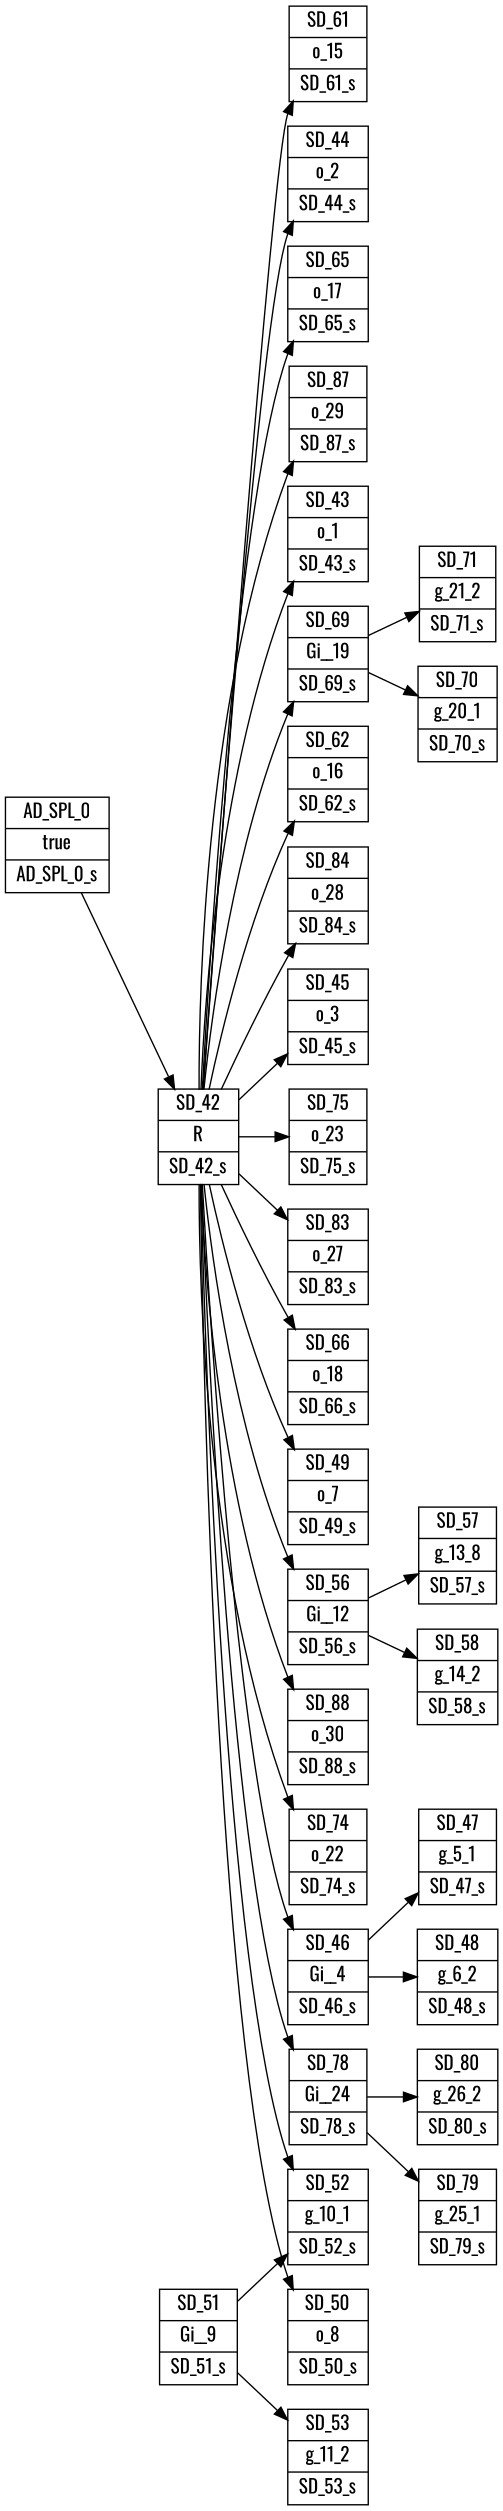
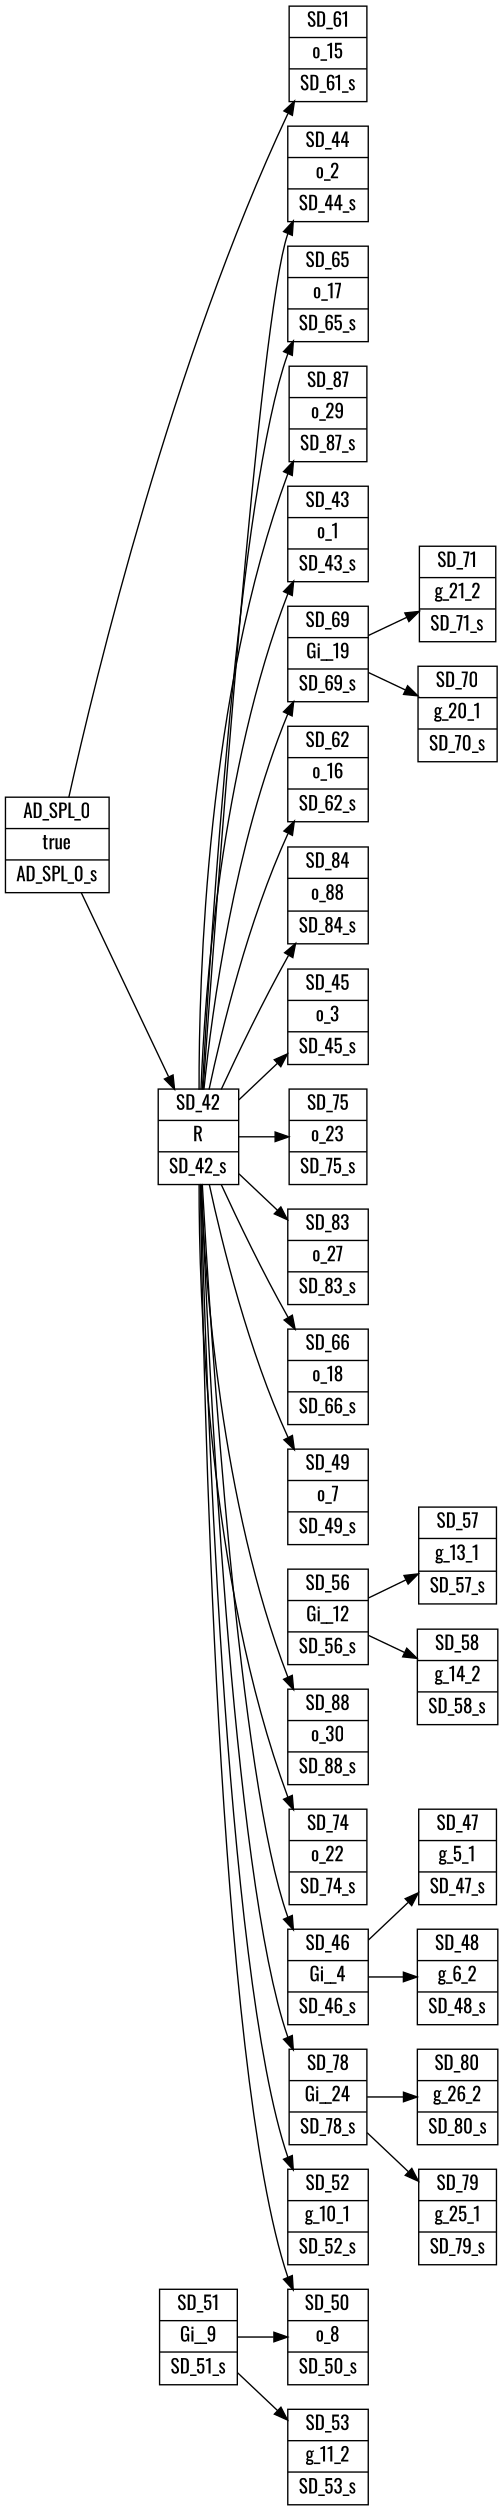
(240, 601) -> (161, 450)
(328, 894) -> (328, 894)
(234, 1374) -> none
(458, 1554) -> (458, 1554)
(258, 2282) -> (256, 2337)
